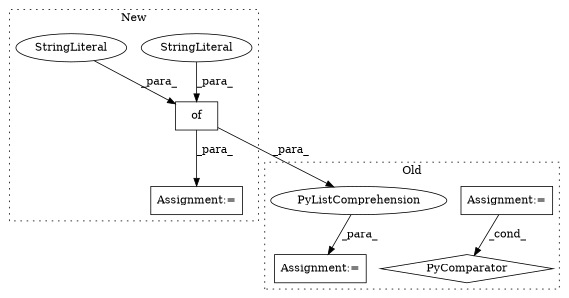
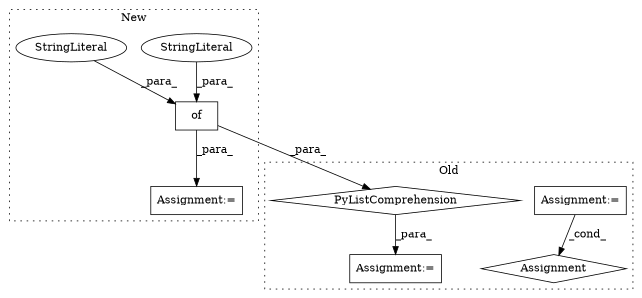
(359, 201) -> (396, 201)
(467, 269) -> (554, 269)
